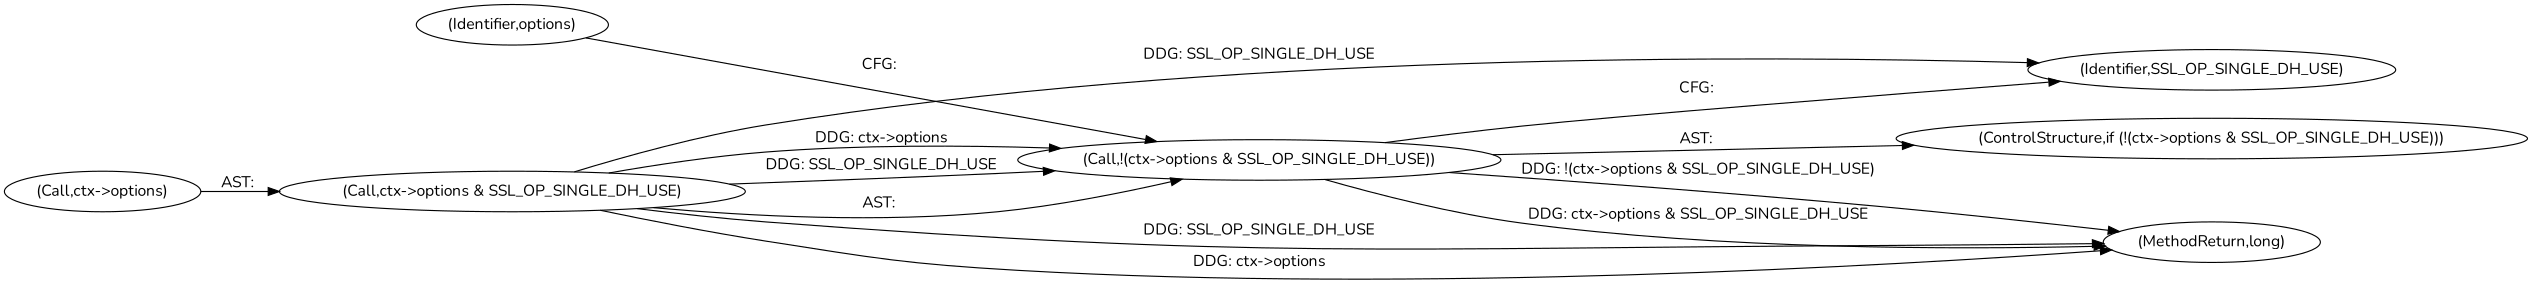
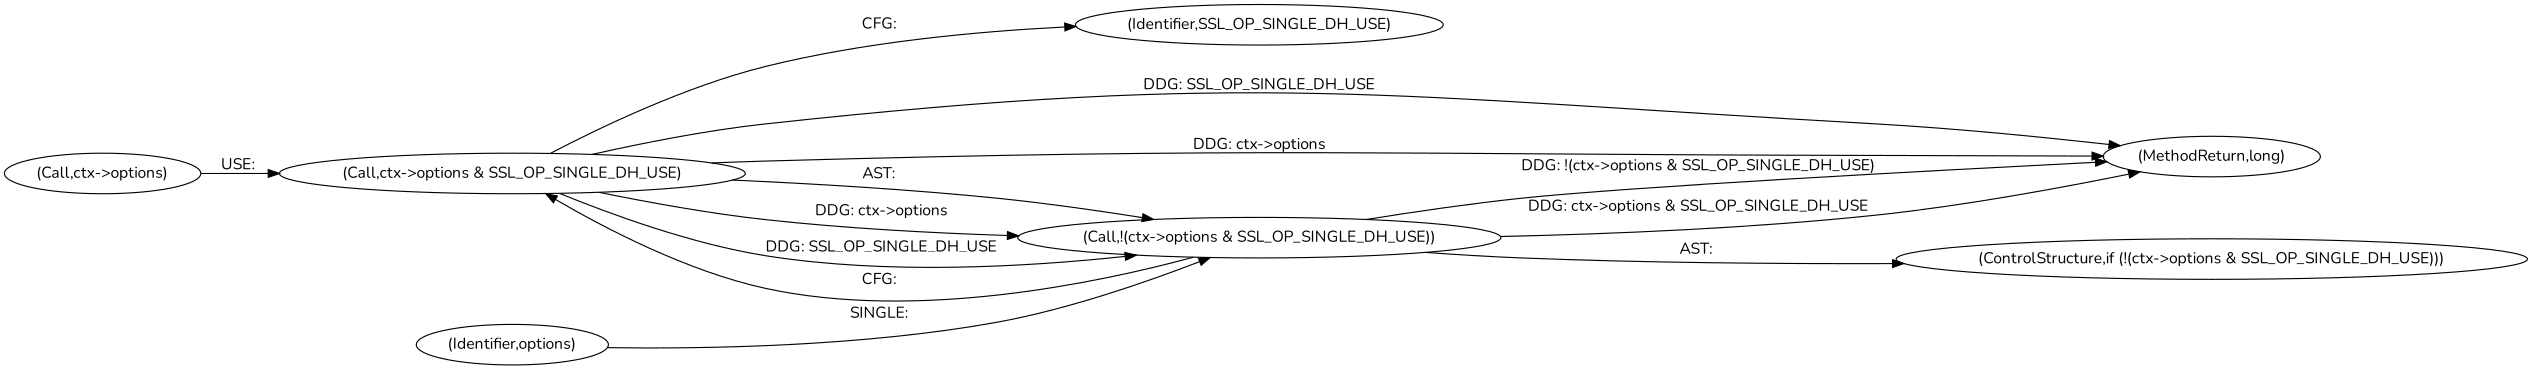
(1259, 55) -> (881, 24)
(881, 65) -> (881, 314)
(1716, 109) -> (867, 300)
(240, 183) -> (240, 165)
